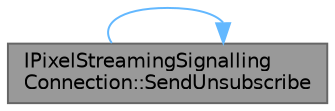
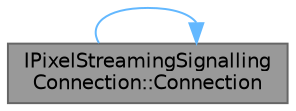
(168, 73) -> (148, 73)
